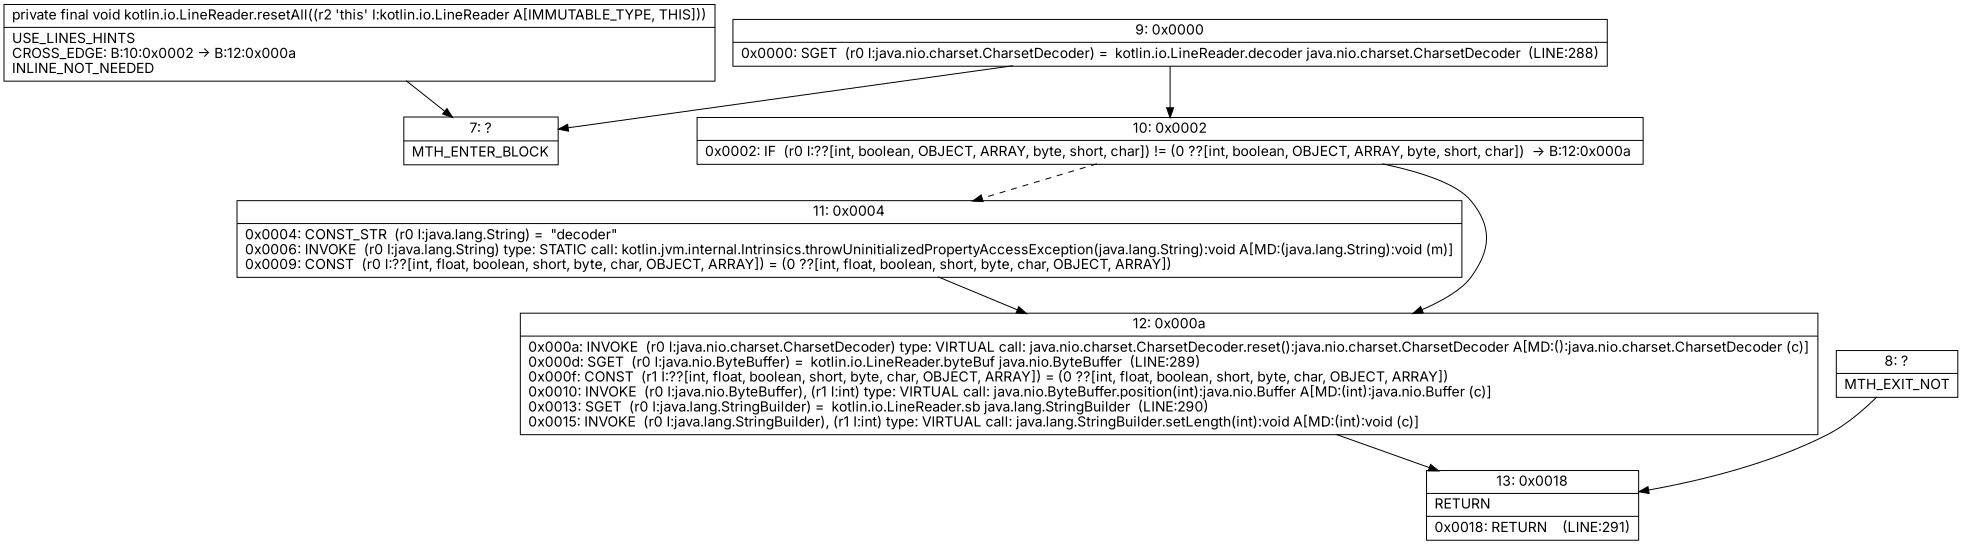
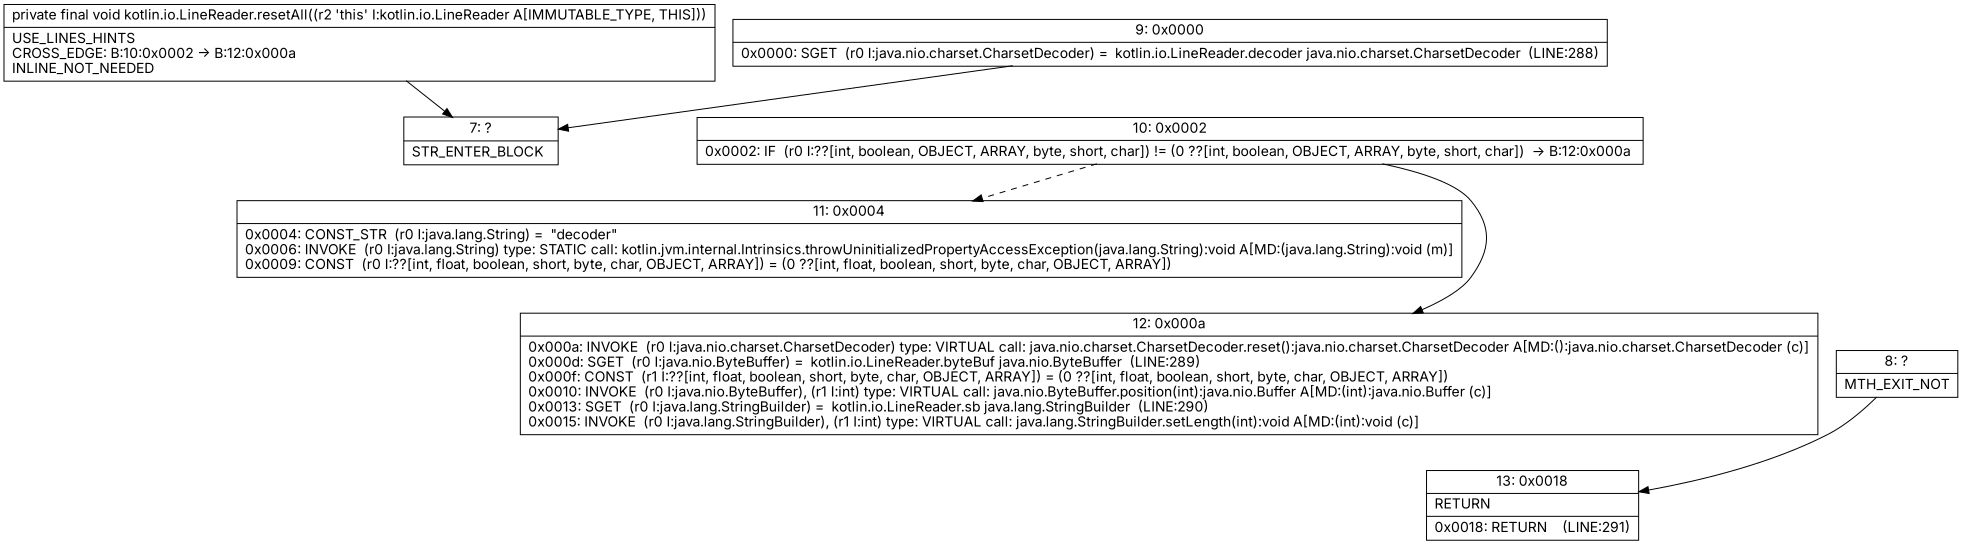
(1170, 87) -> none
(481, 152) -> (478, 152)
(978, 293) -> none
(1382, 451) -> none
